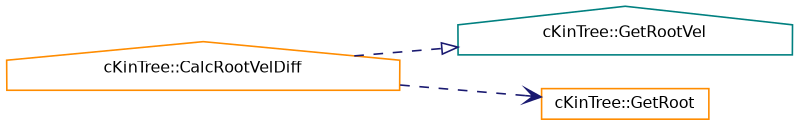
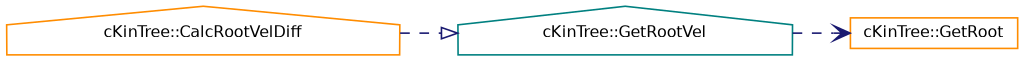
(463, 90) -> (813, 33)
